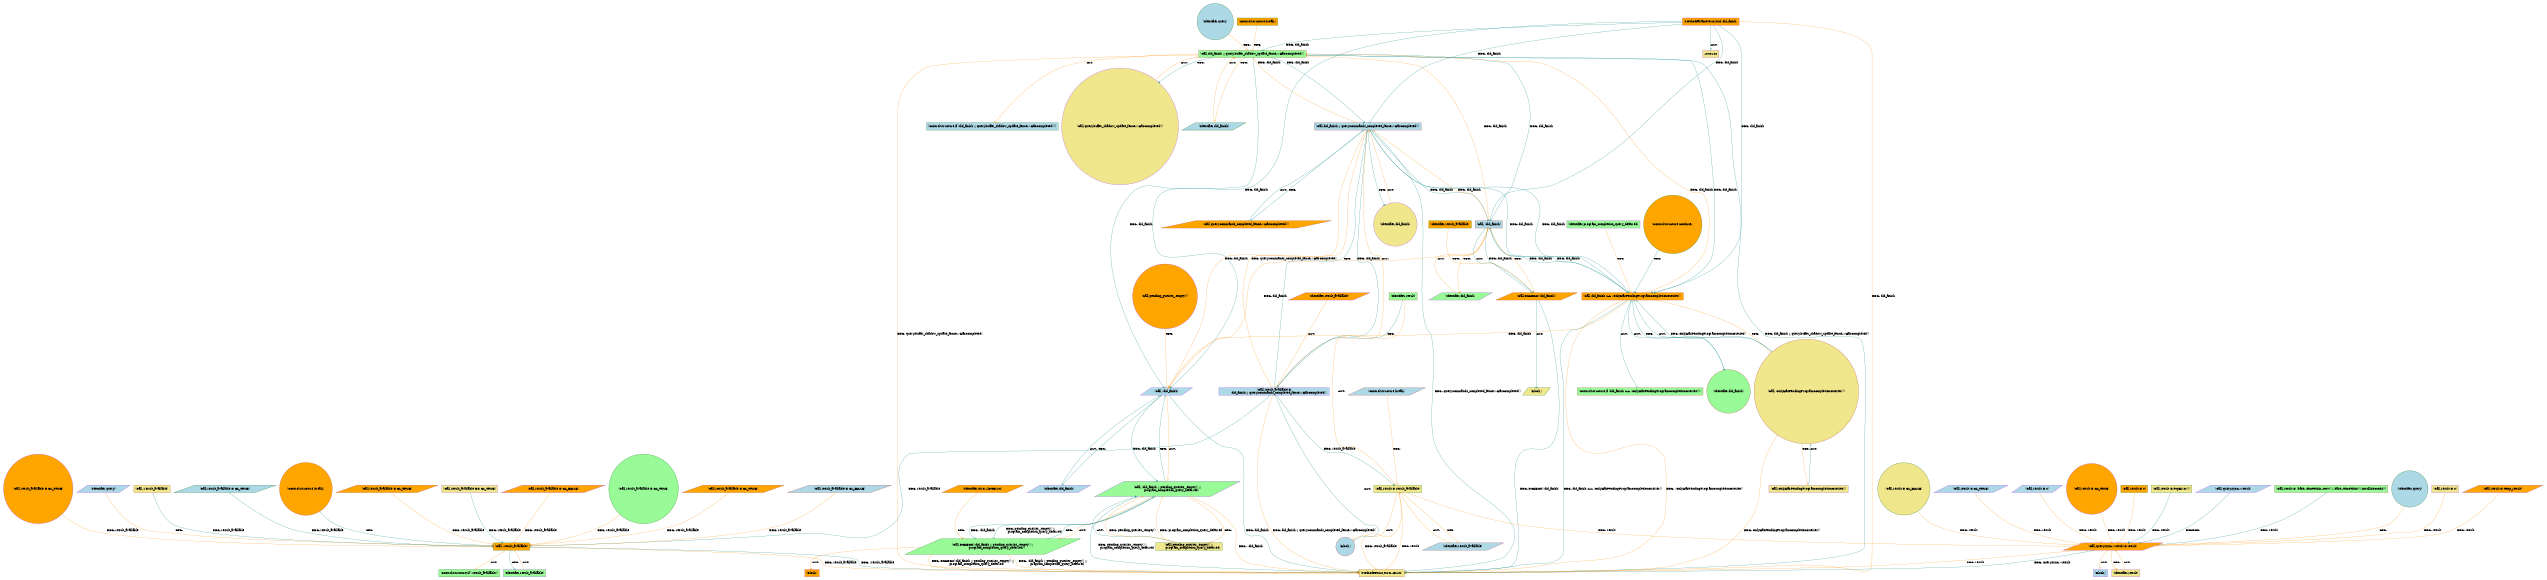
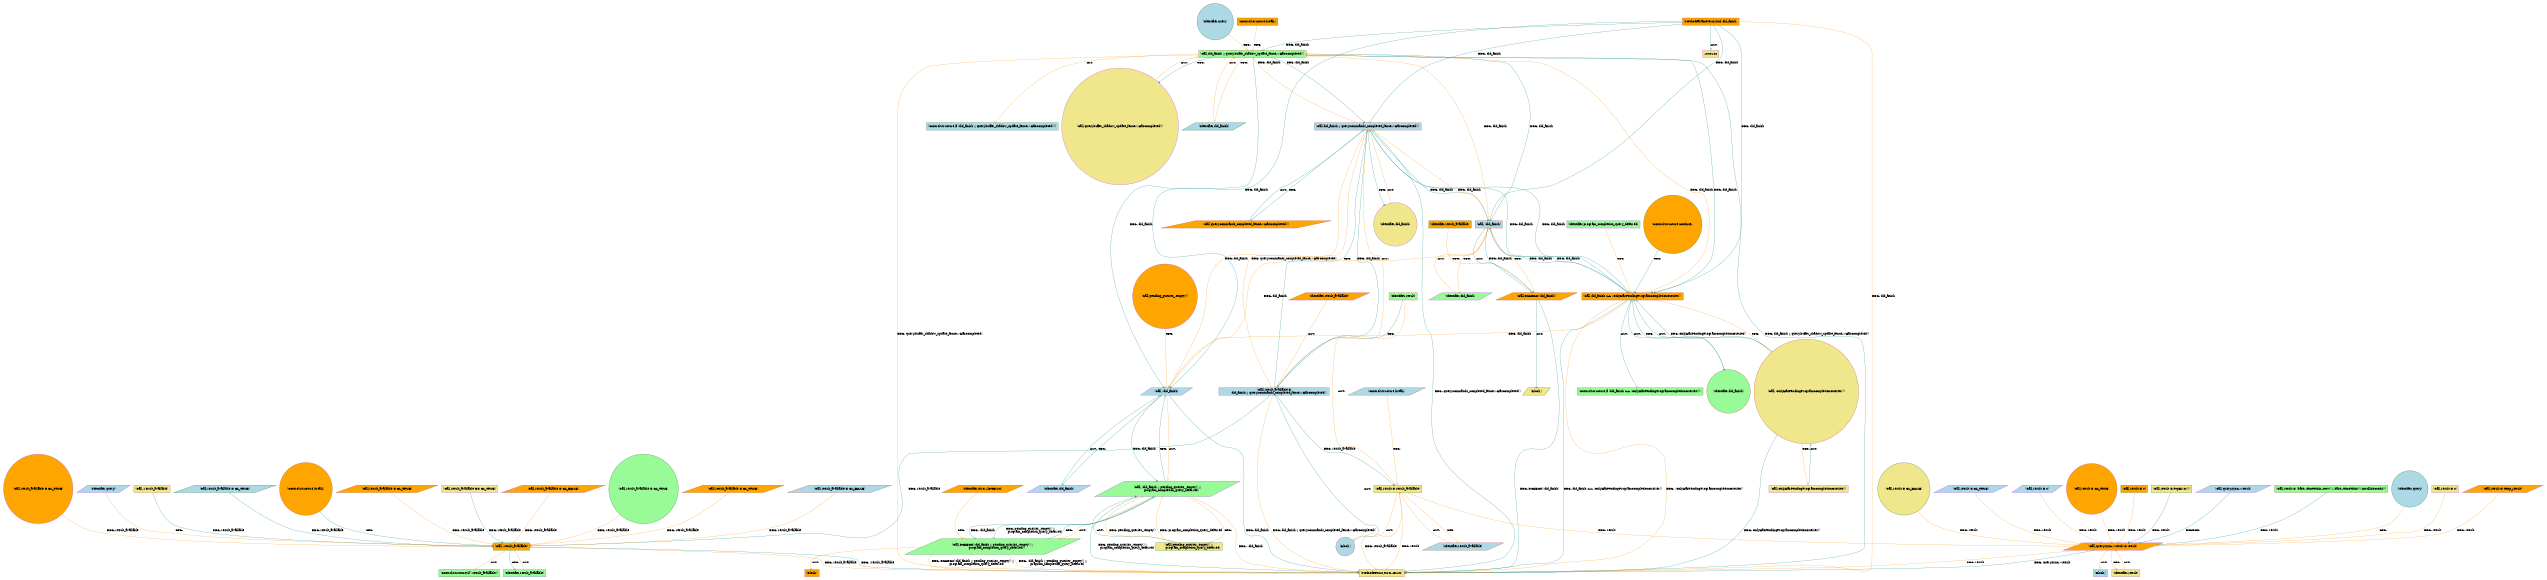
(1665, 567) -> (1665, 567)
